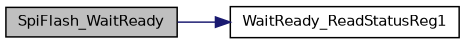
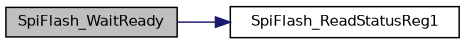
(345, 22) -> (345, 22)
